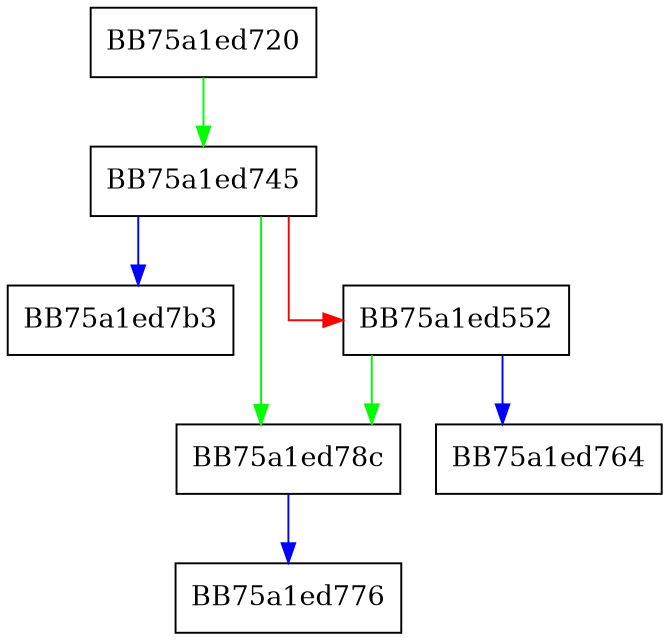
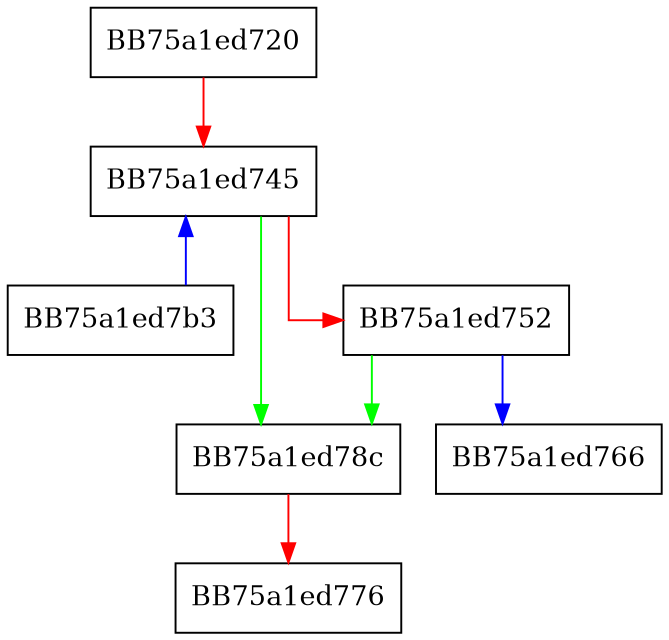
(204, 102) -> (204, 102)
(138, 241) -> (186, 261)
(456, 320) -> (456, 320)
(549, 459) -> (549, 459)
(288, 519) -> (288, 519)
